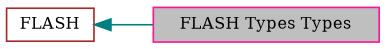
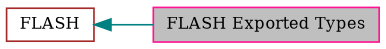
(266, 25) -> (266, 25)
